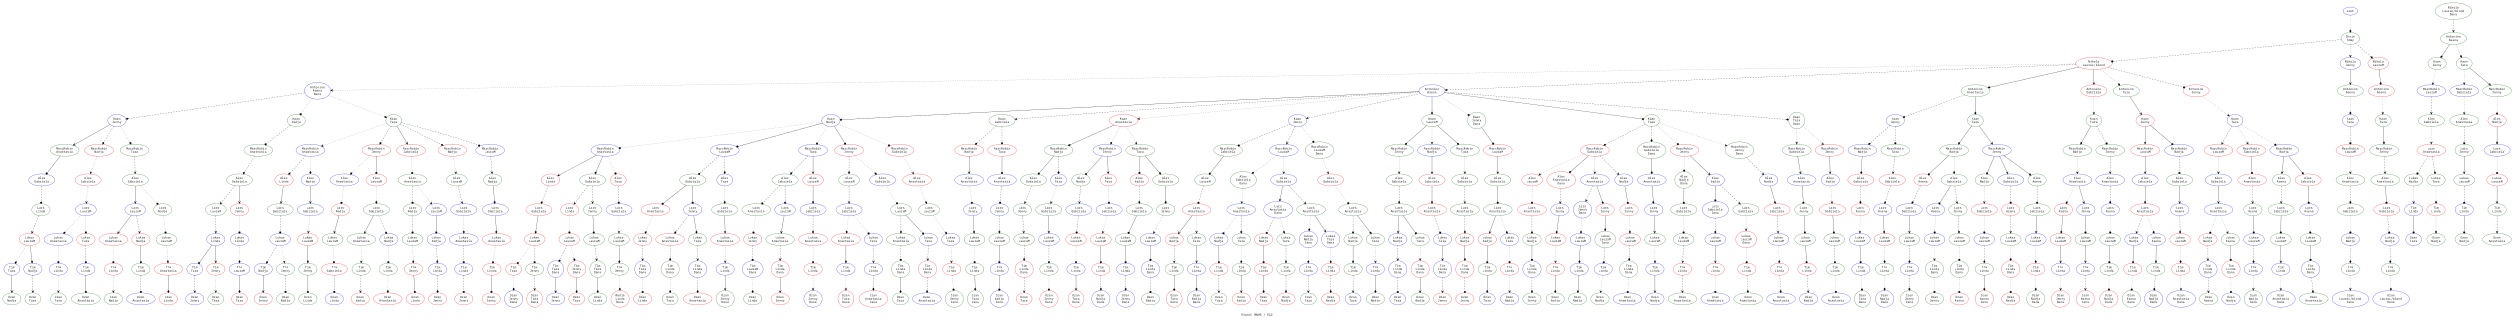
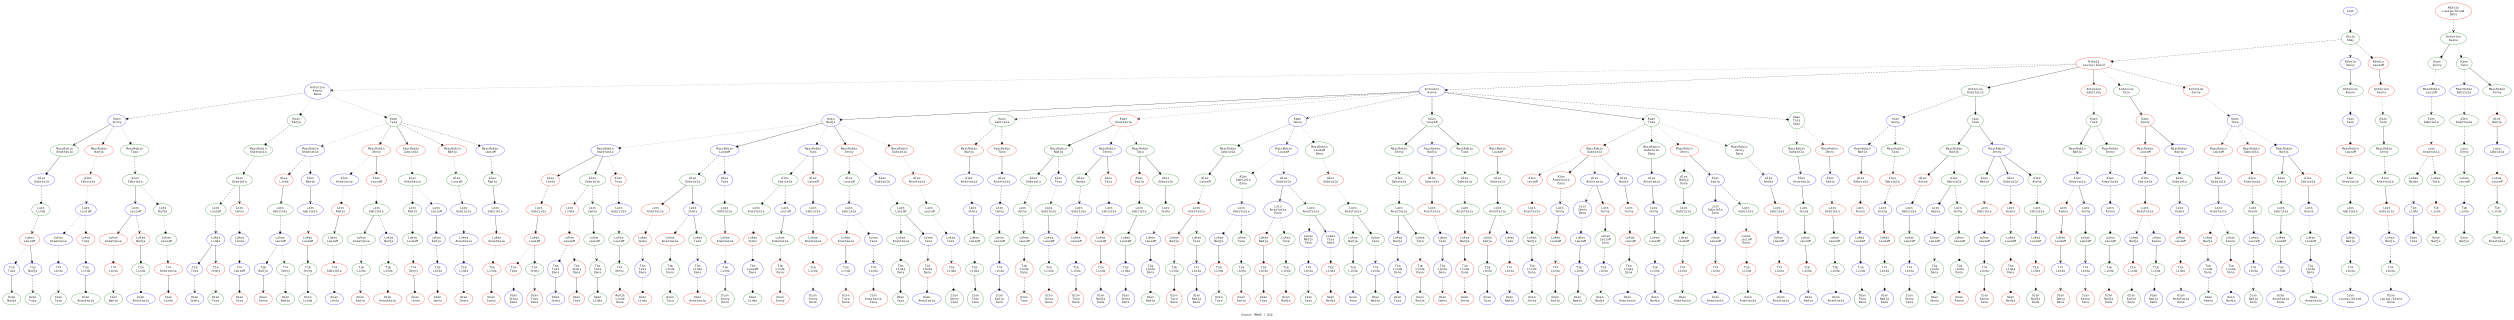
(2453, 11) -> (2453, 11)
(1477, 121) -> none
